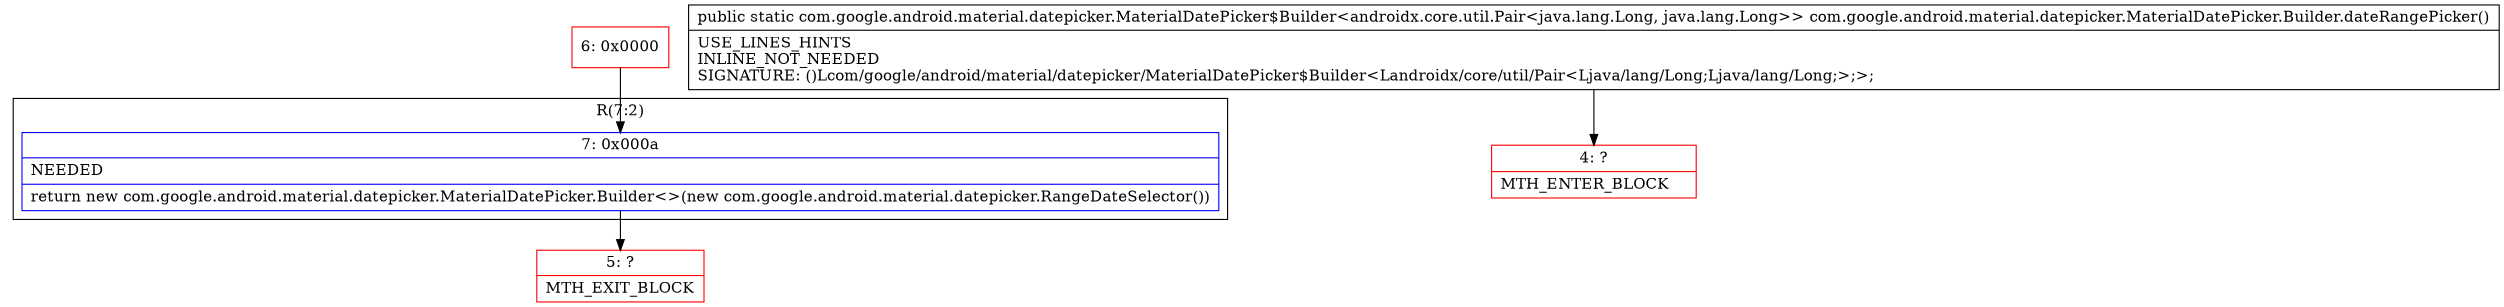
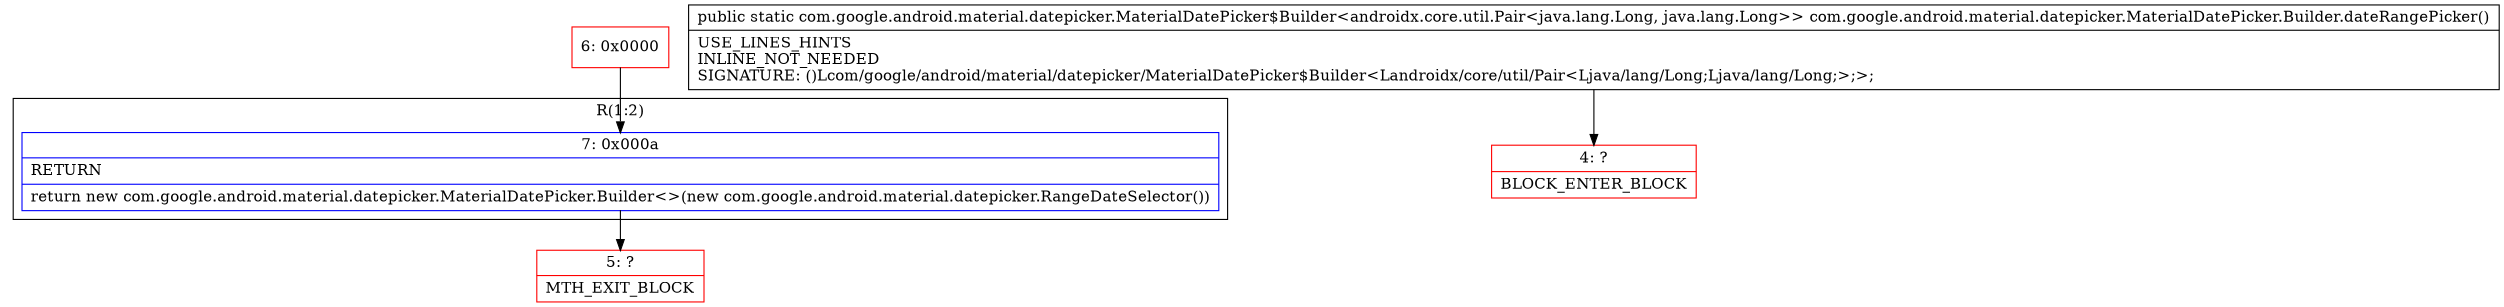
(620, 111) -> (620, 111)
(68, 170) -> (67, 170)
(1585, 184) -> (1594, 184)
